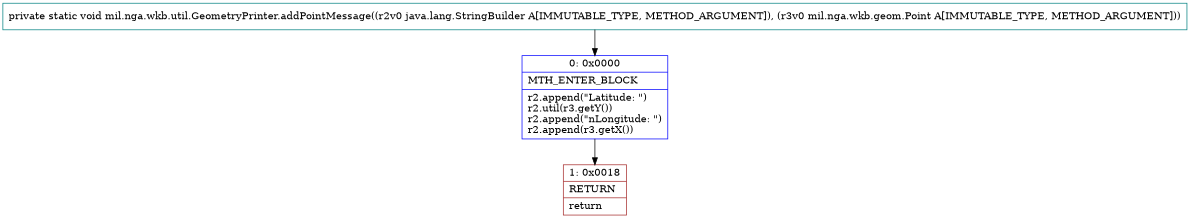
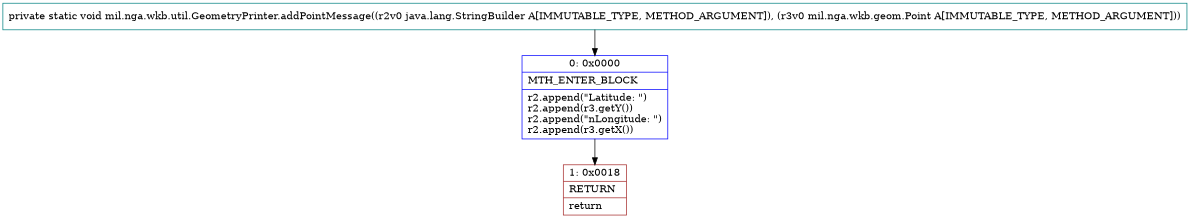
(570, 108) -> (581, 108)
